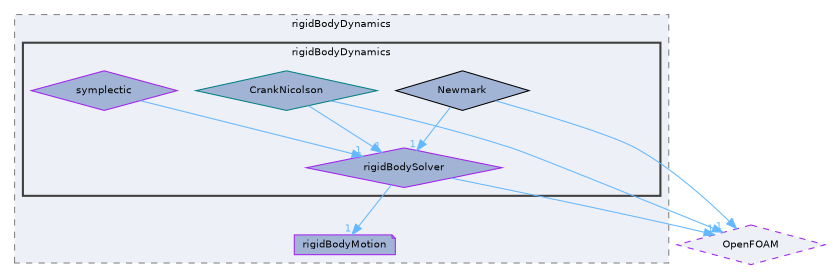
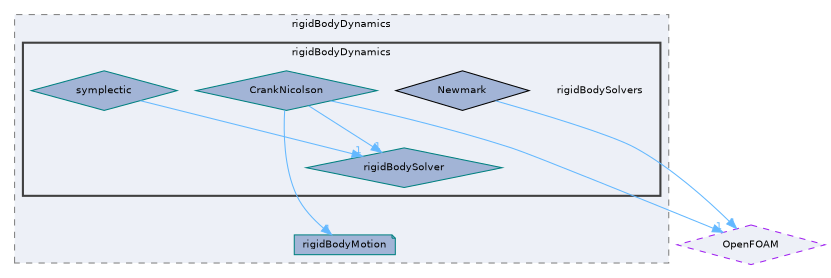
(104, 91) -> (104, 91)
none -> (600, 91)
(440, 120) -> none
(404, 168) -> (404, 168)
(578, 204) -> none
(375, 206) -> (289, 175)
(345, 245) -> (345, 245)
